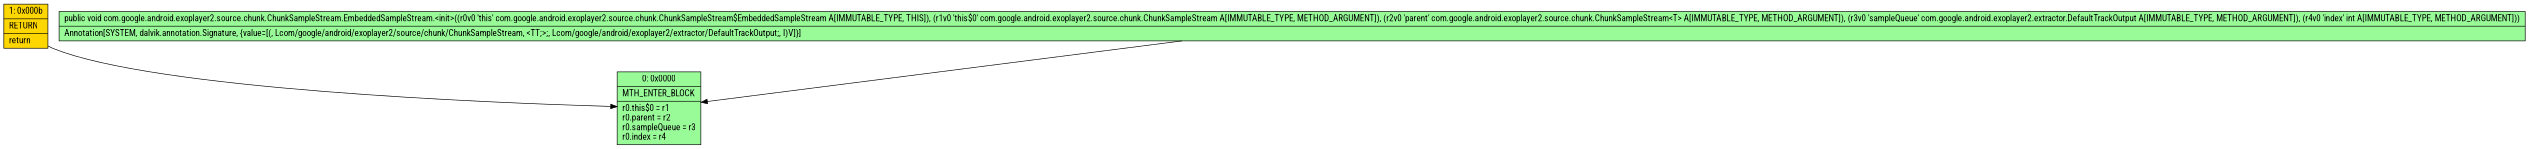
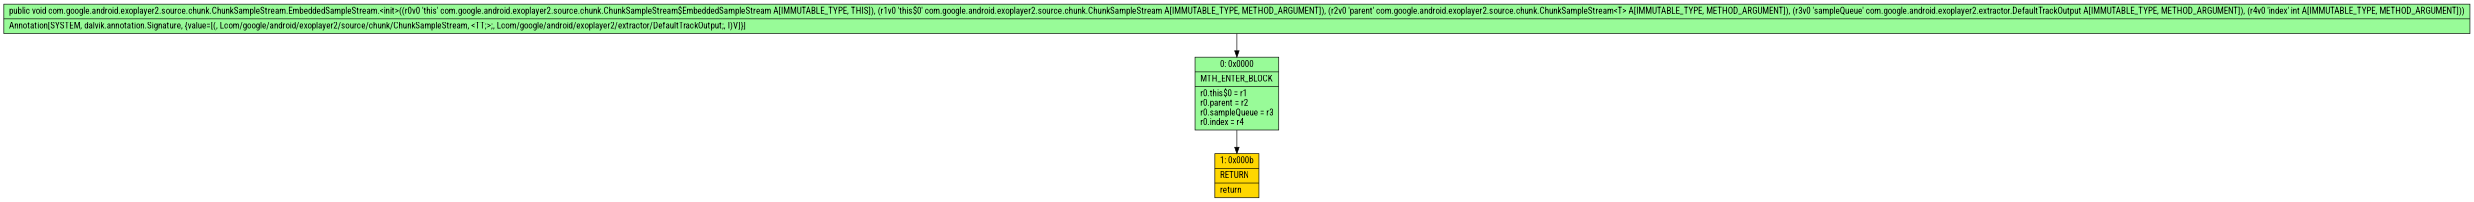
(327, 92) -> (1237, 139)
